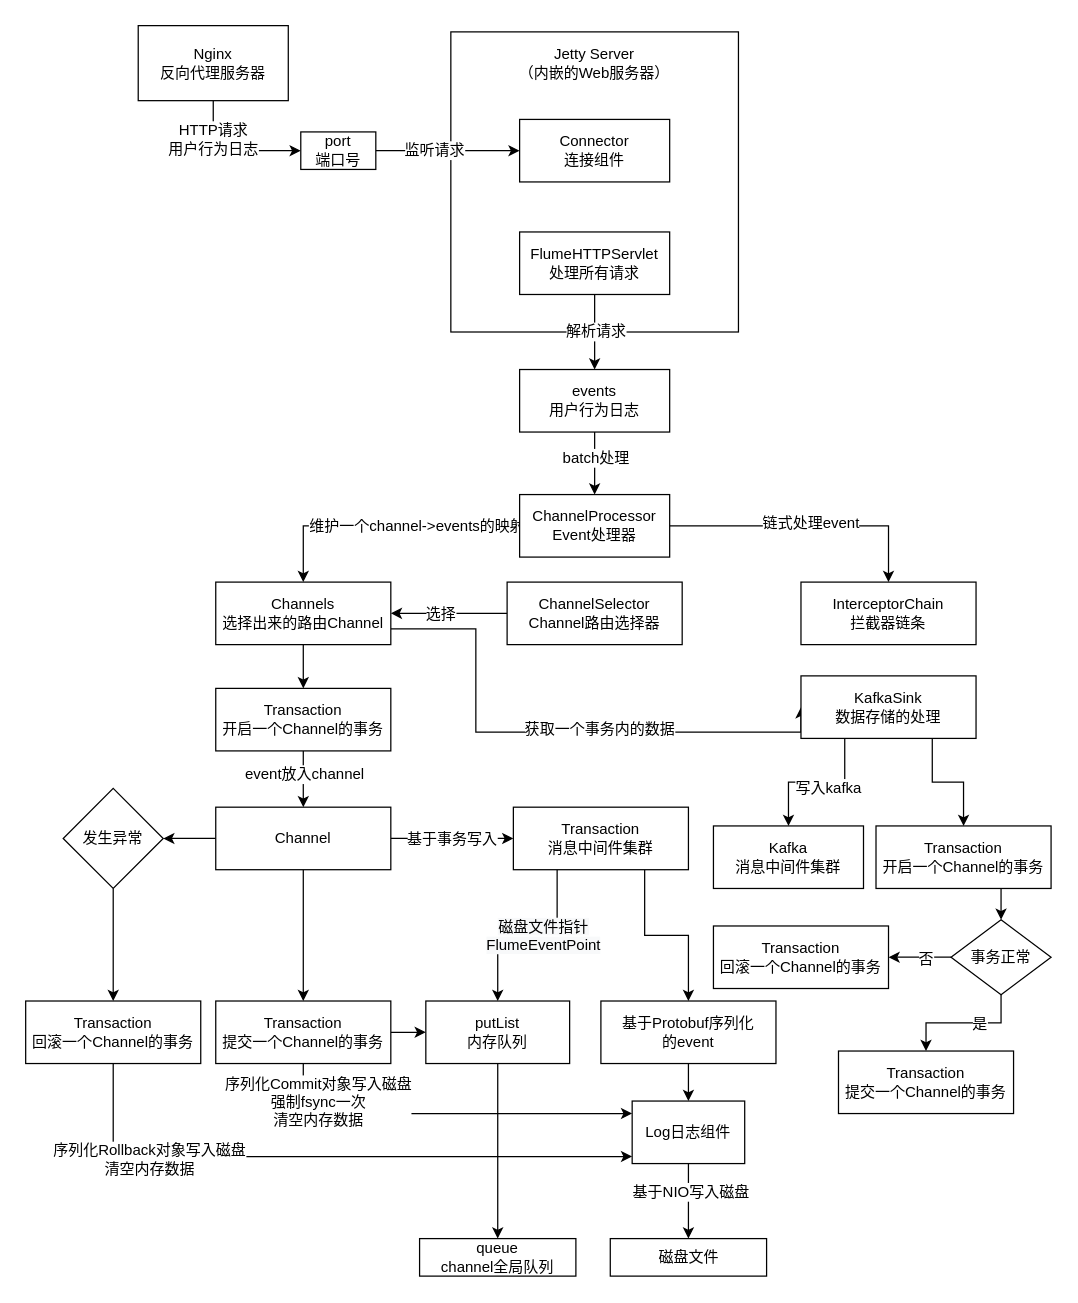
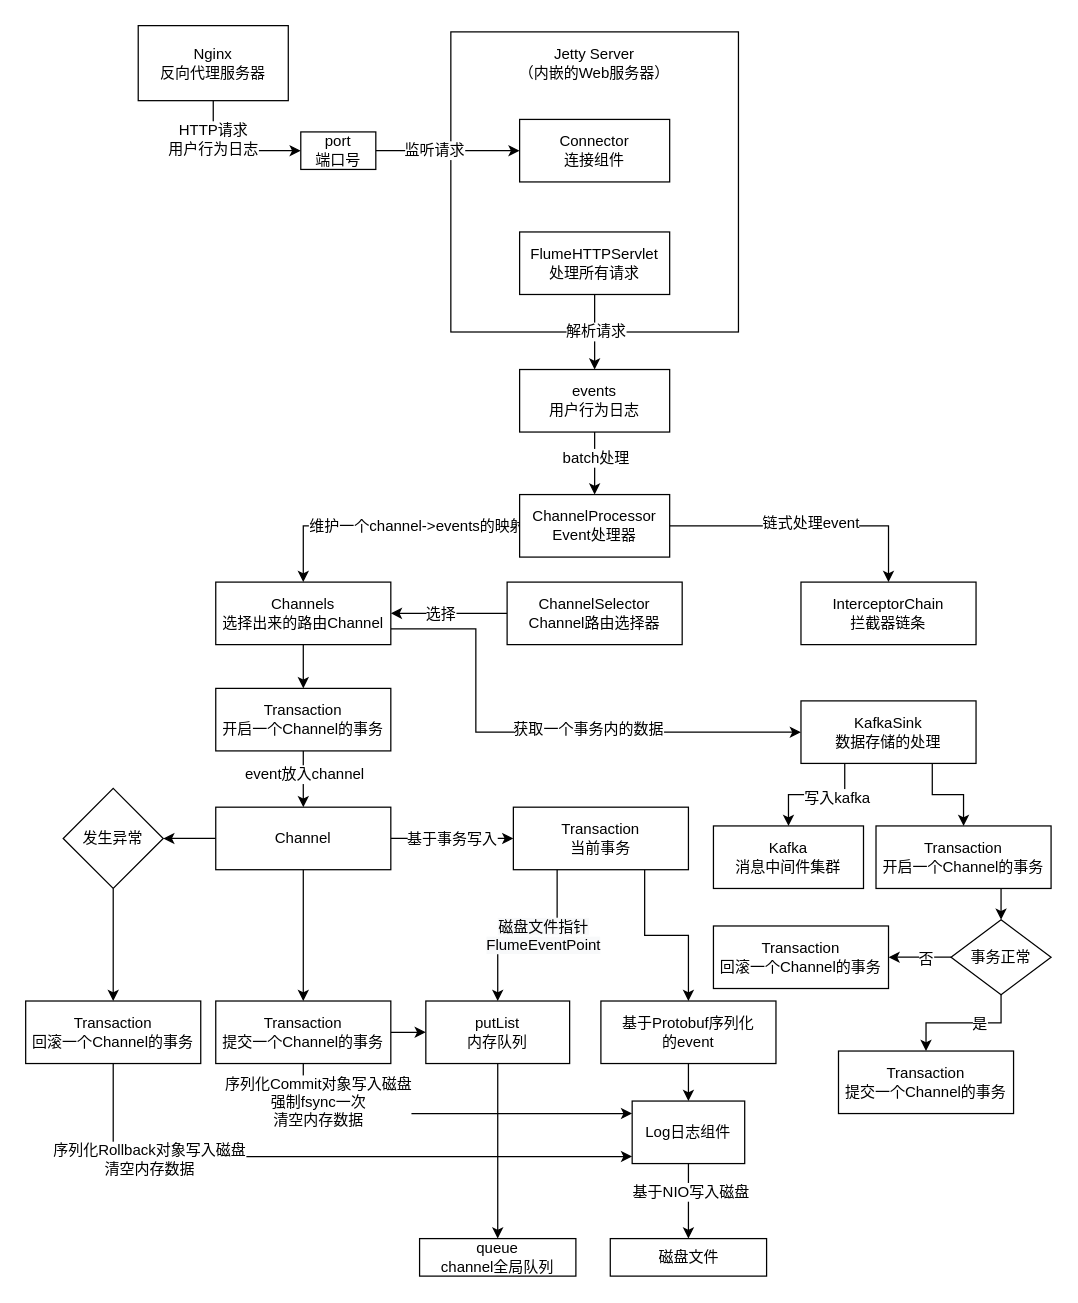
(888, 707) -> (888, 732)
(601, 838) -> (601, 838)
